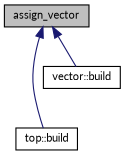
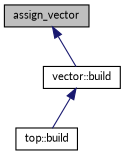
(33, 83) -> (61, 113)
